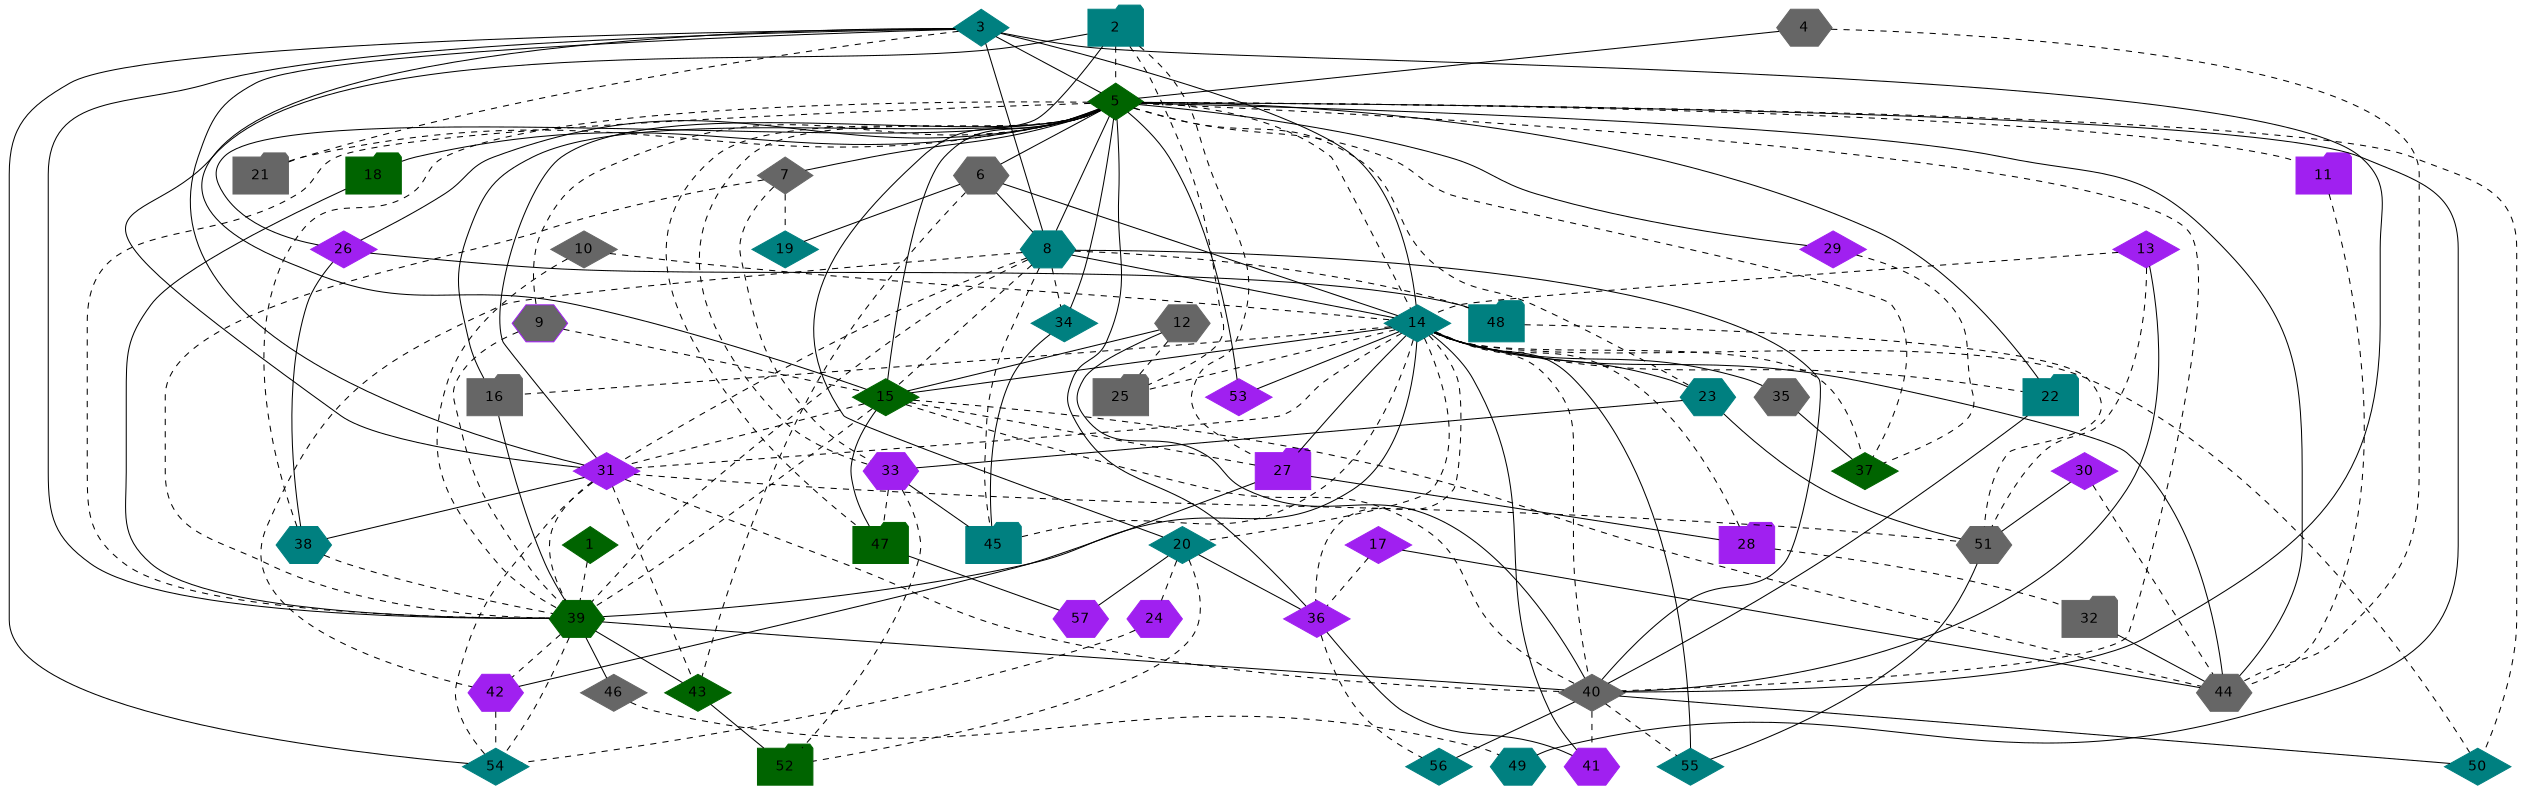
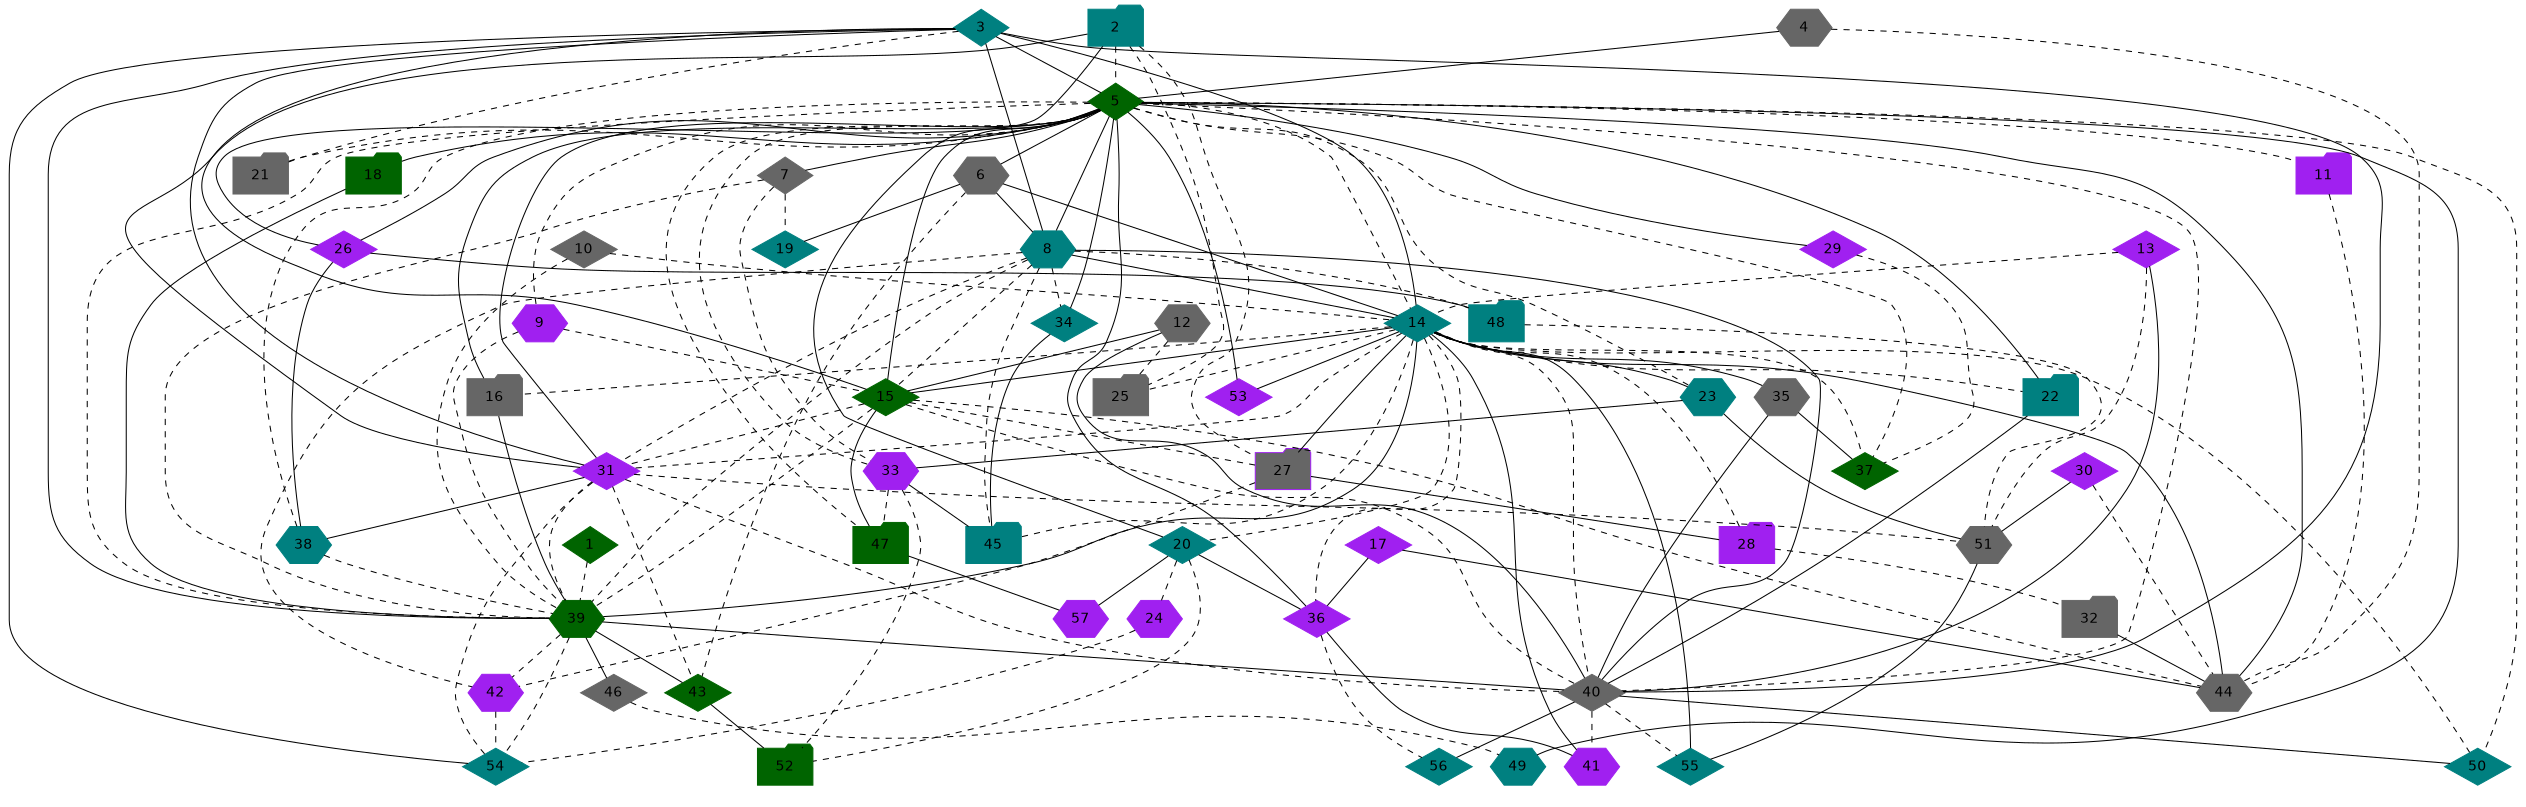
(540, 323) -> (540, 323)
(1283, 471) -> (1283, 471)
none -> (1675, 542)
(1348, 582) -> (1348, 582)
(891, 598) -> (891, 598)
